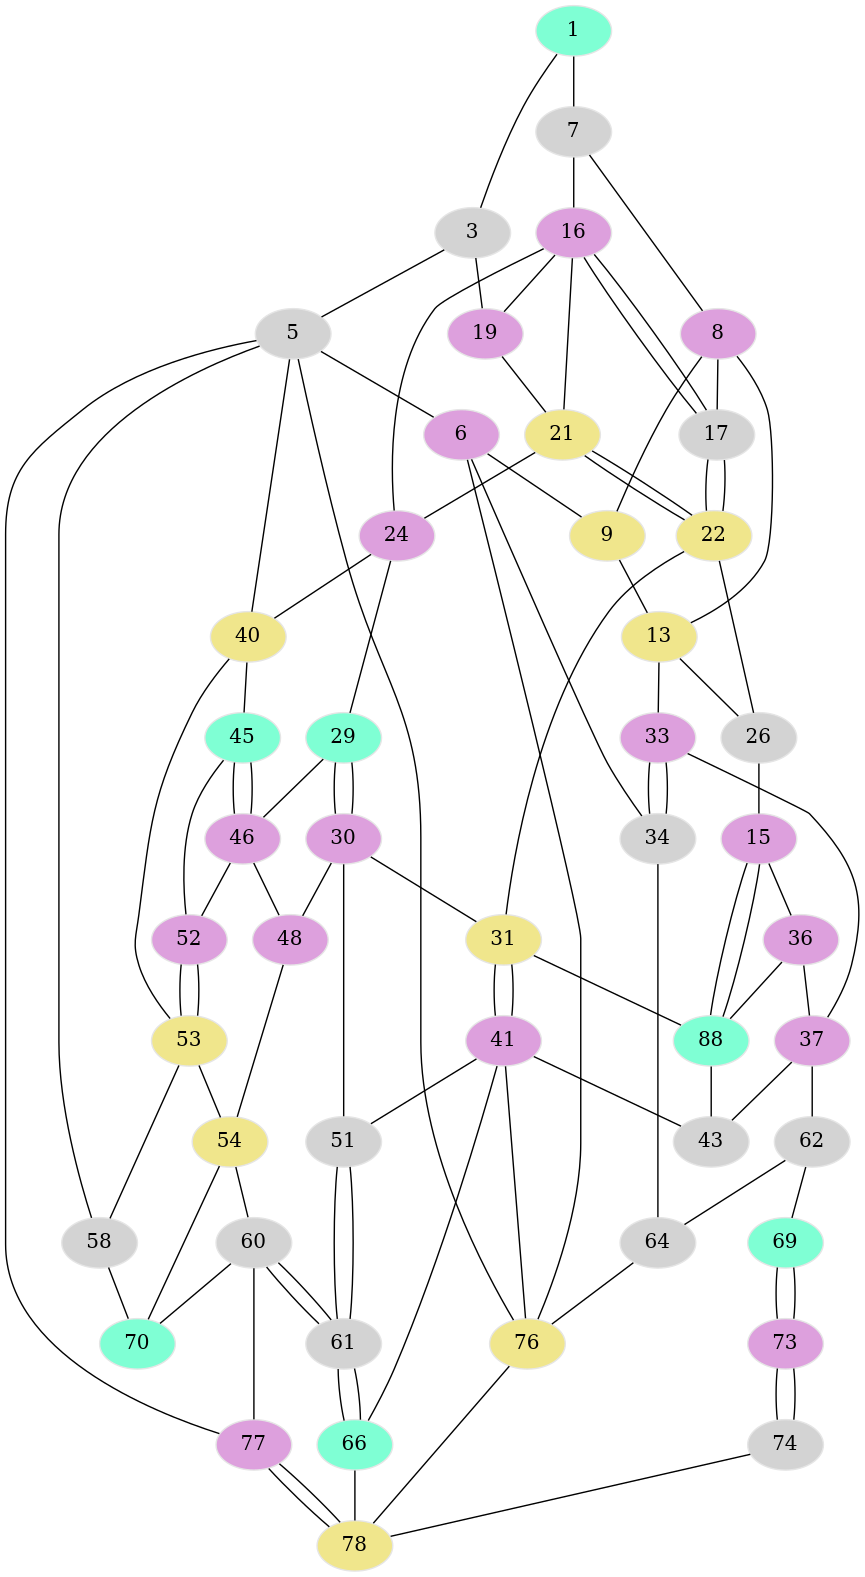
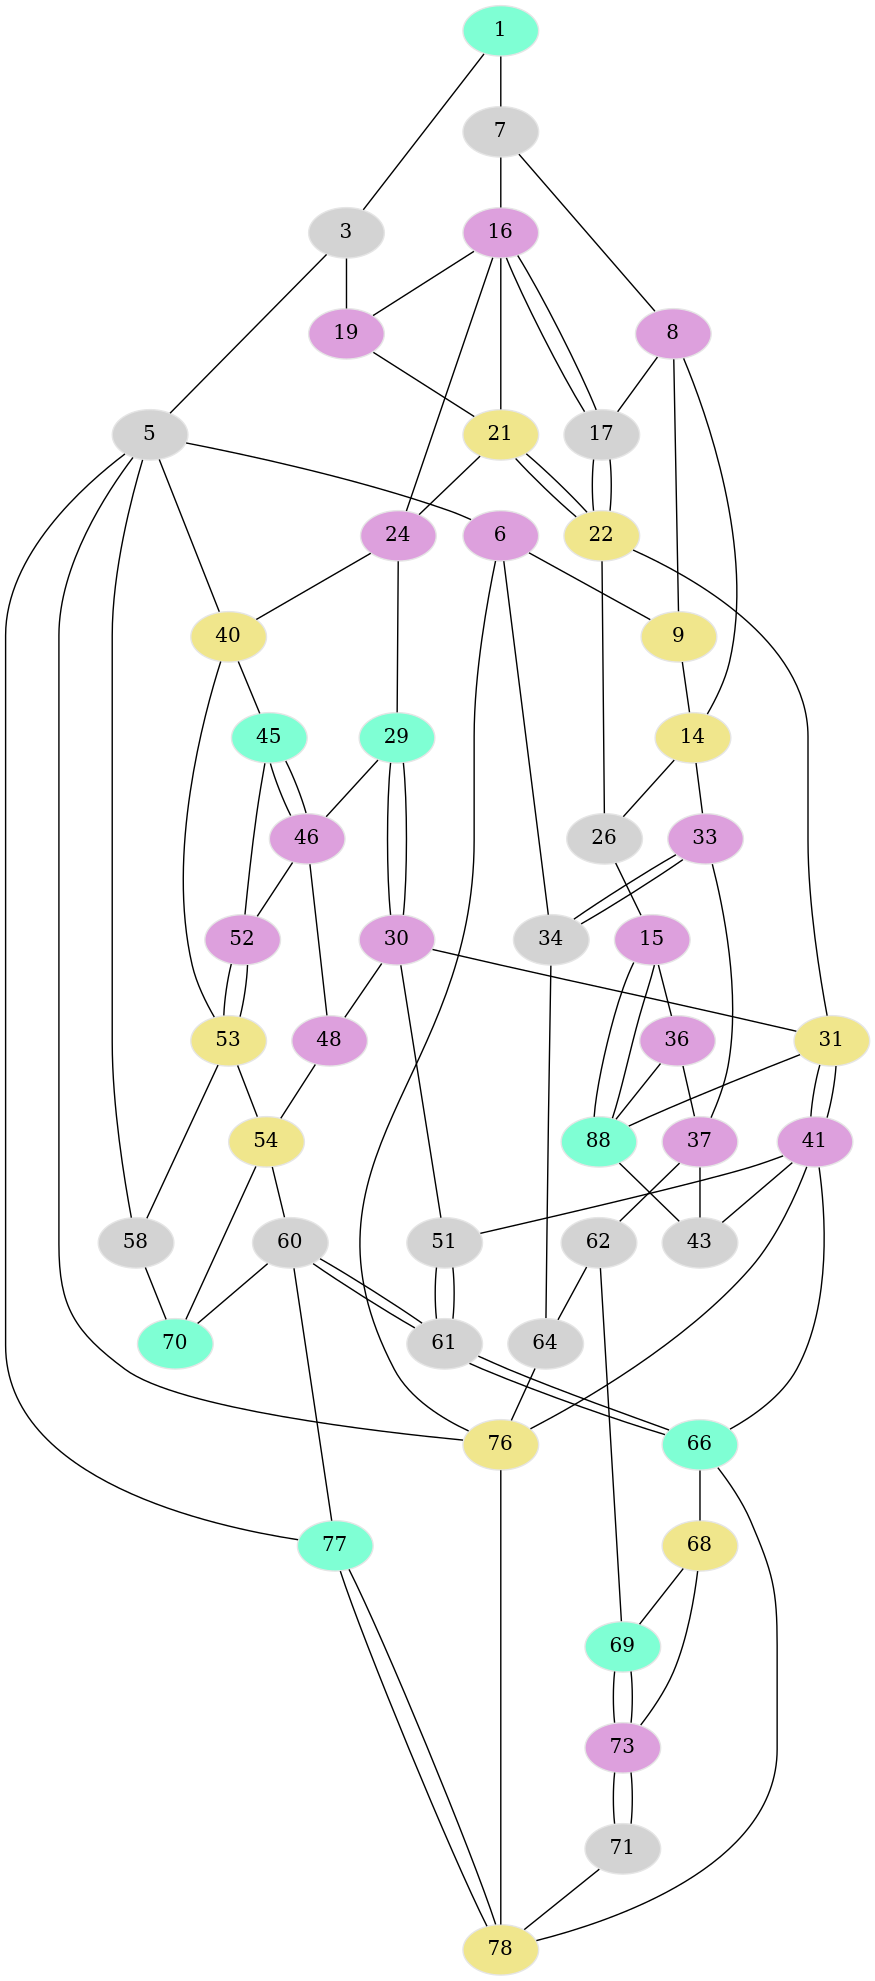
(659, 637) -> (693, 738)
(254, 1445) -> (335, 1546)
(786, 1445) -> (623, 1849)
none -> (700, 1546)
